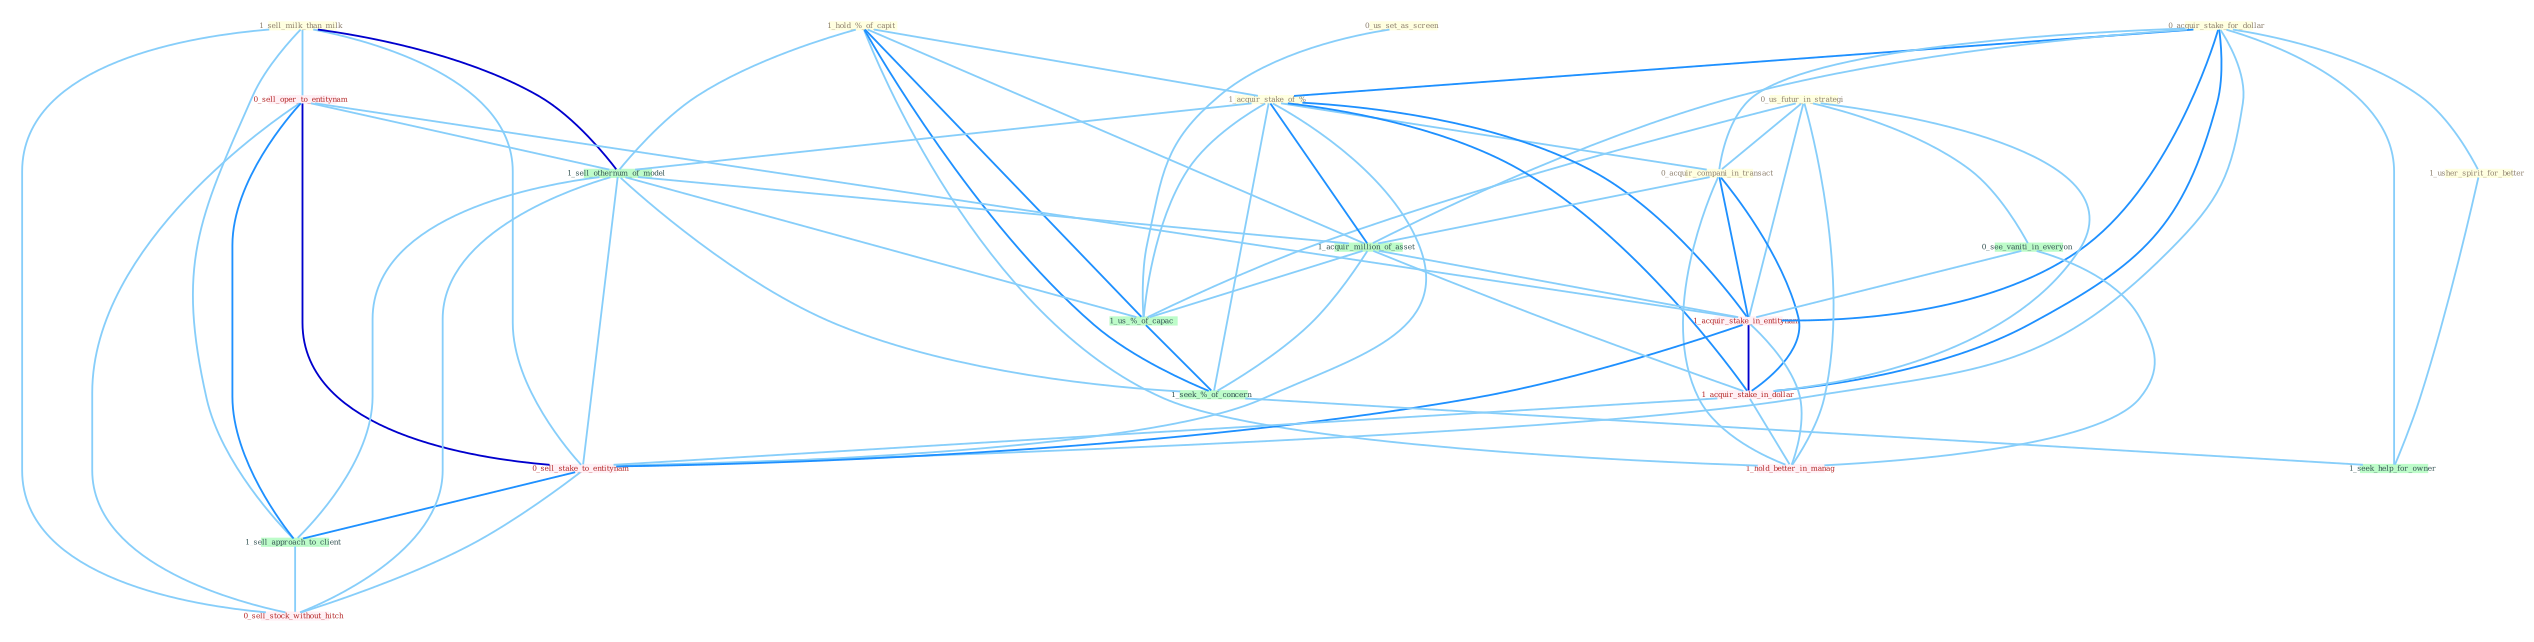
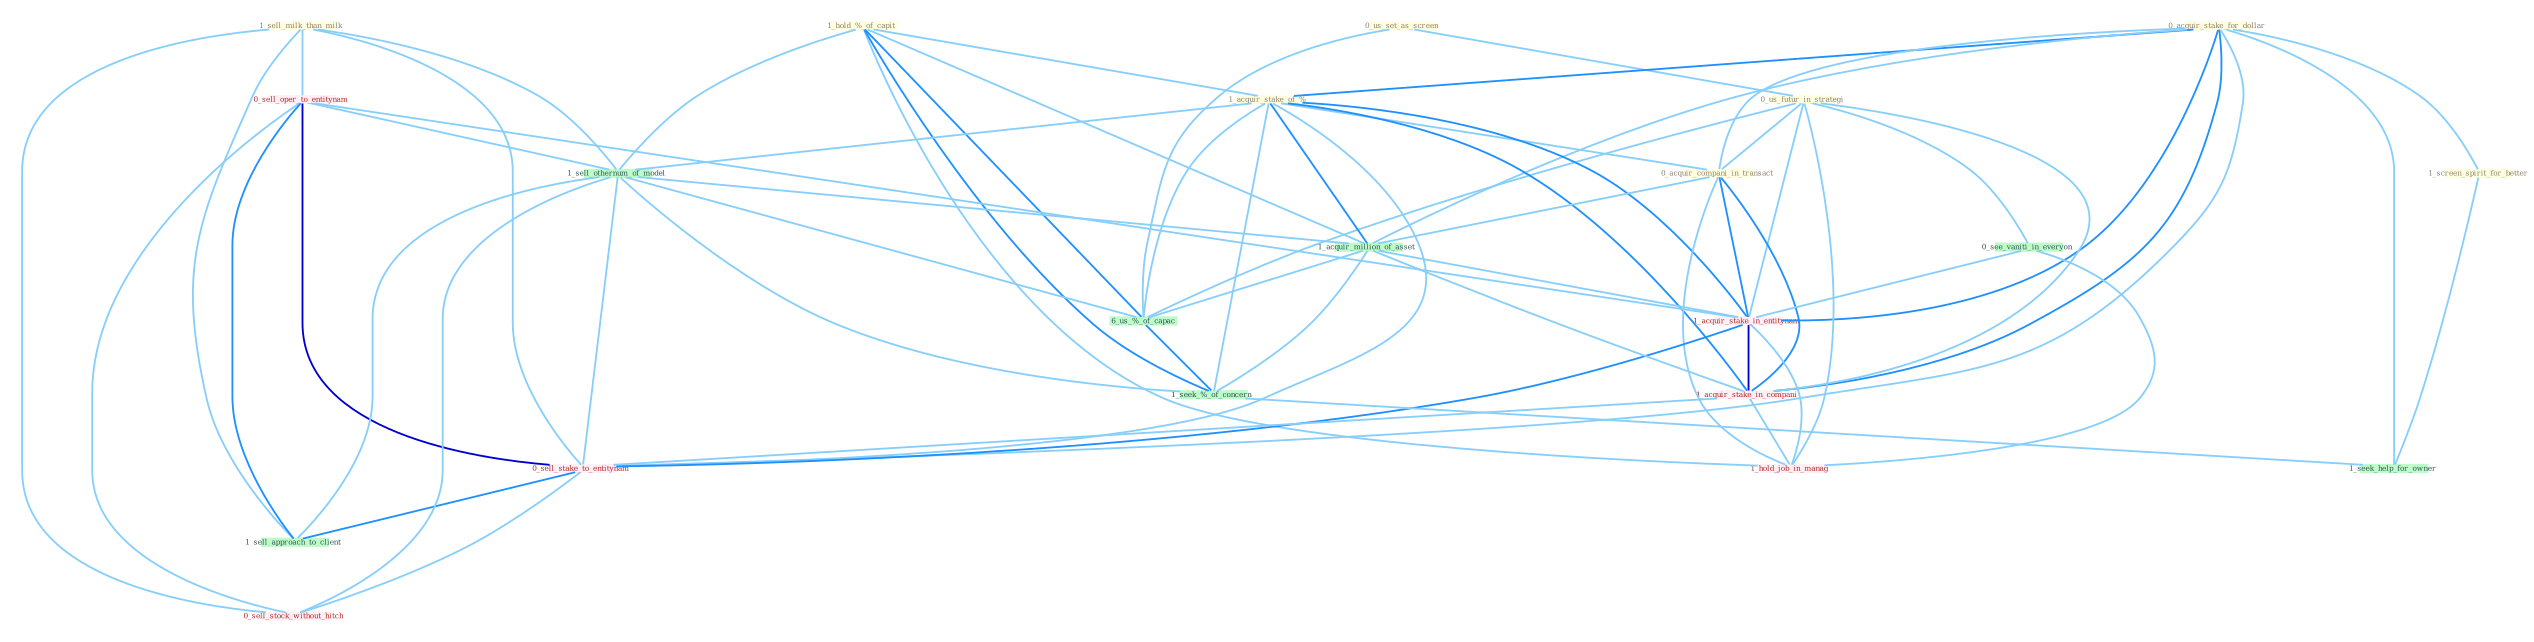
none -> (1594, 61)
(482, 70) -> (482, 70)
(2479, 173) -> (2479, 173)
(1144, 321) -> (1144, 321)
(1749, 395) -> (1749, 395)
(1791, 468) -> (1791, 468)
(295, 579) -> none
